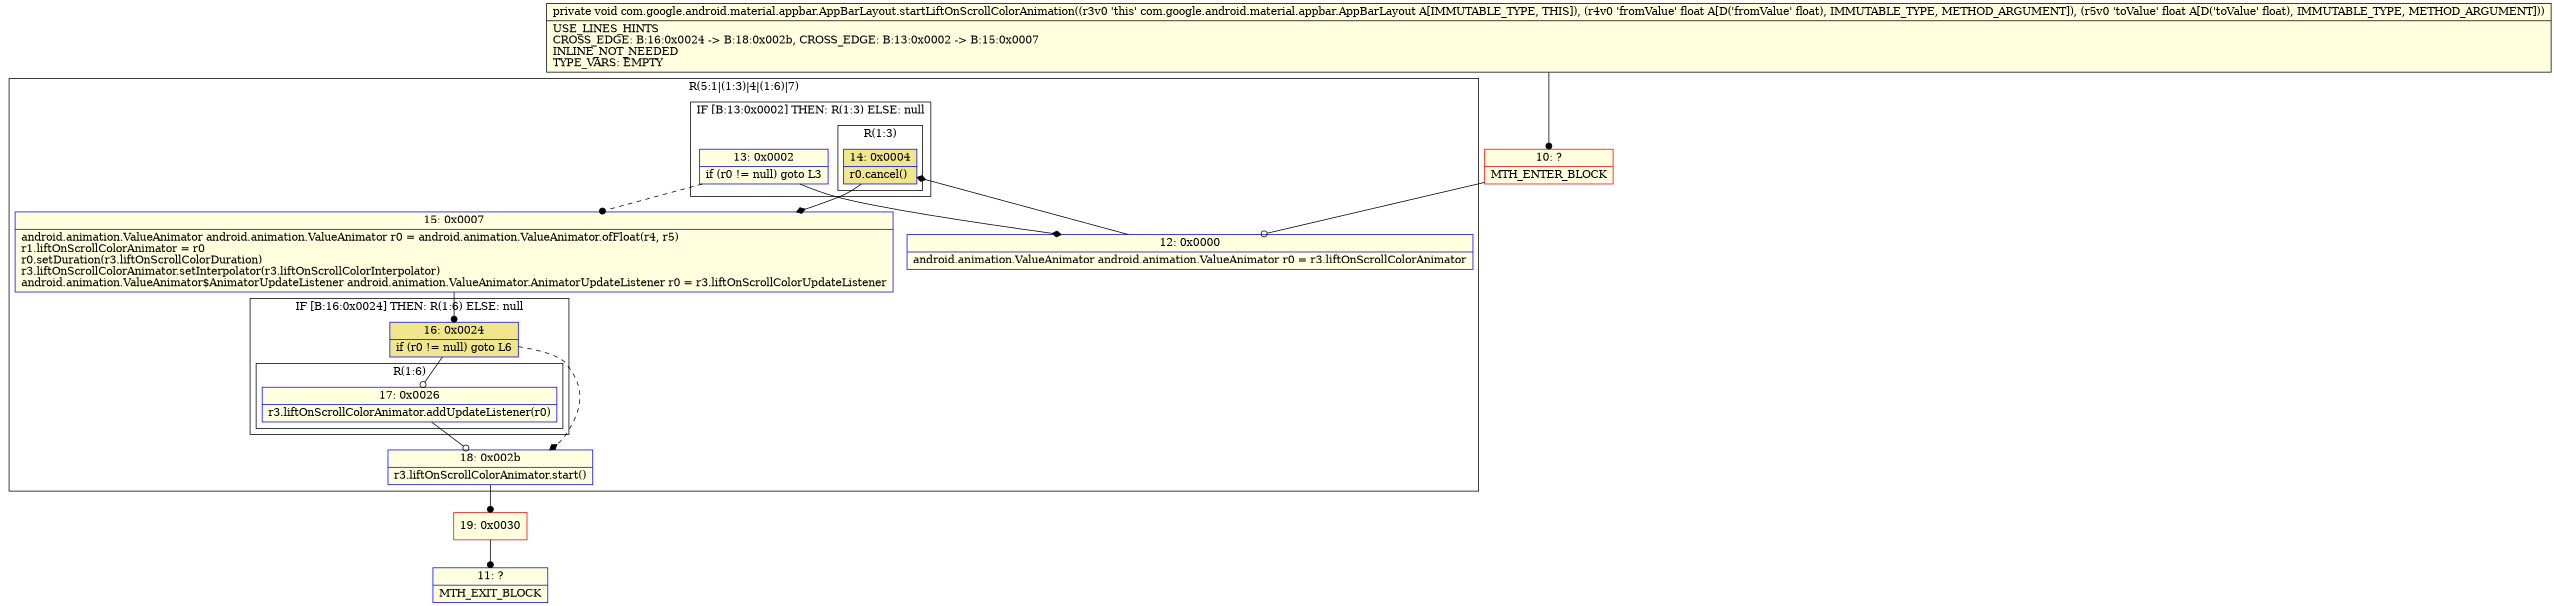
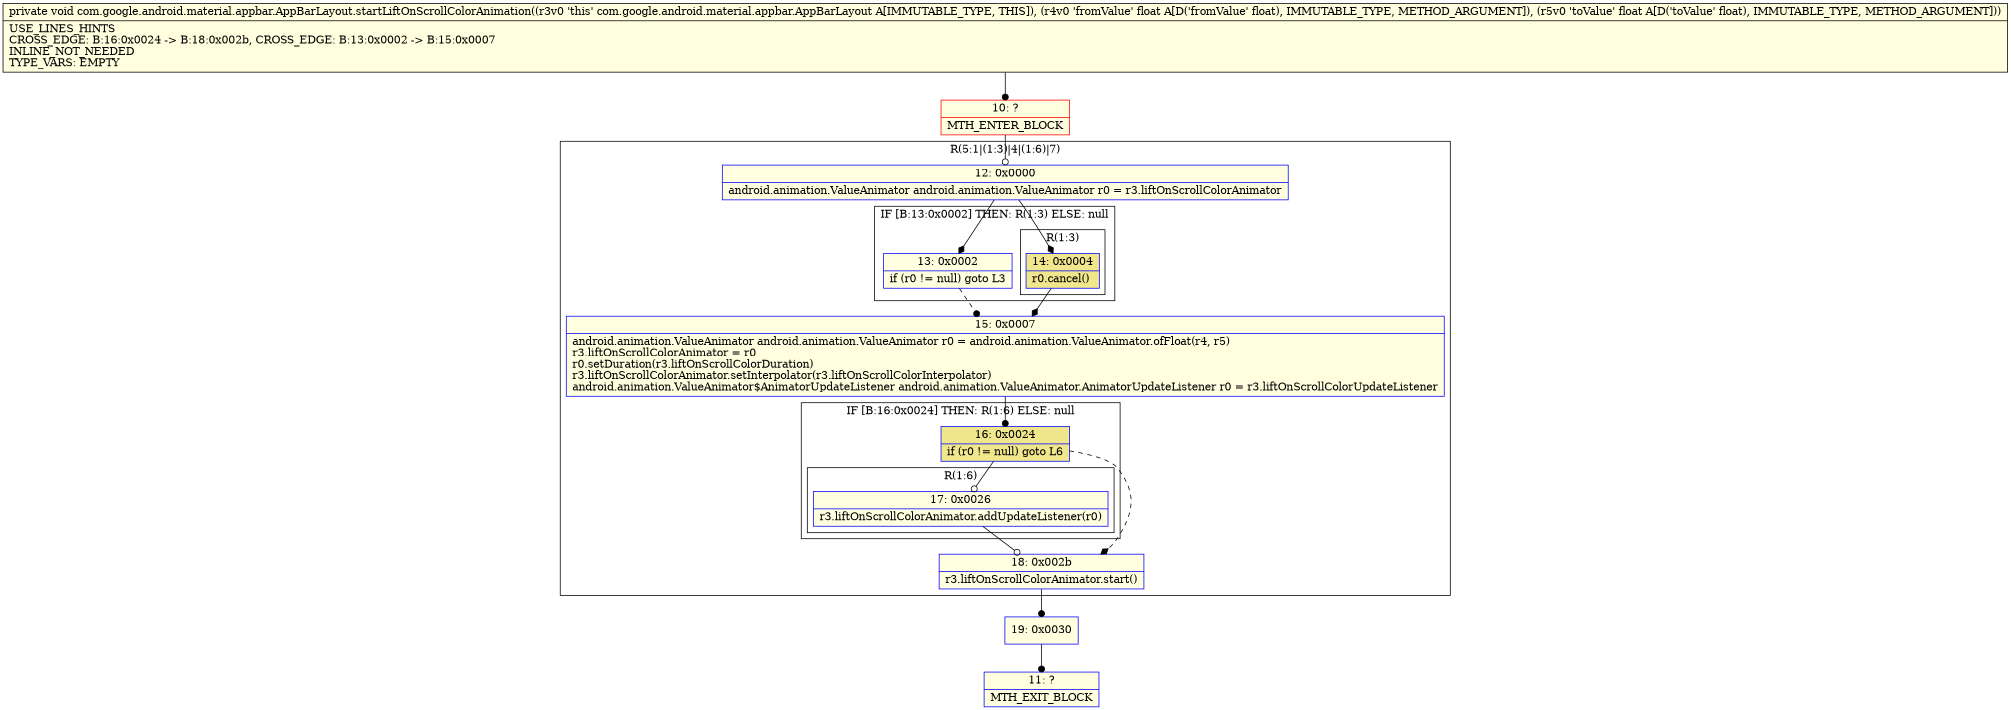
(925, 214) -> (979, 223)
(113, 249) -> (665, 353)
(490, 526) -> (1042, 631)
